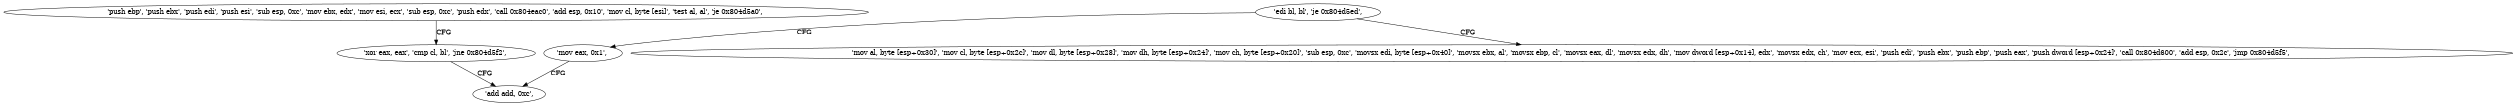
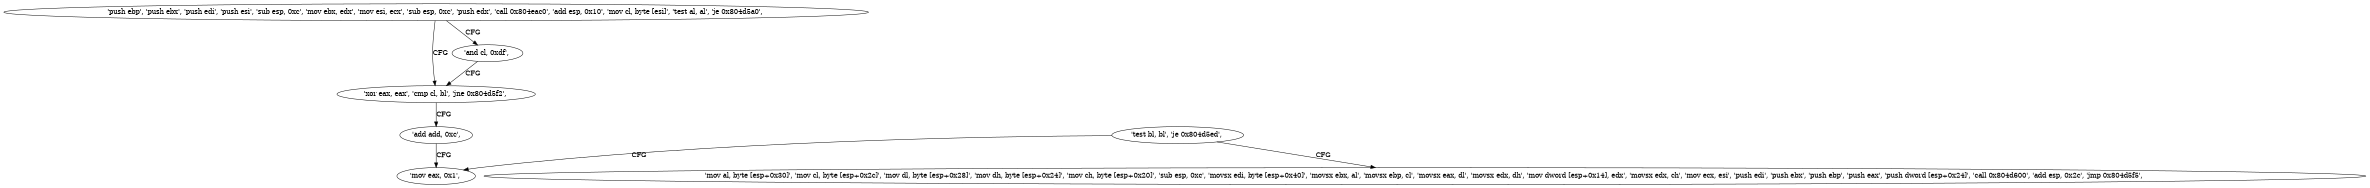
(1318, 12) -> (1178, 135)
none -> (488, 53)
(548, 73) -> (436, 153)
